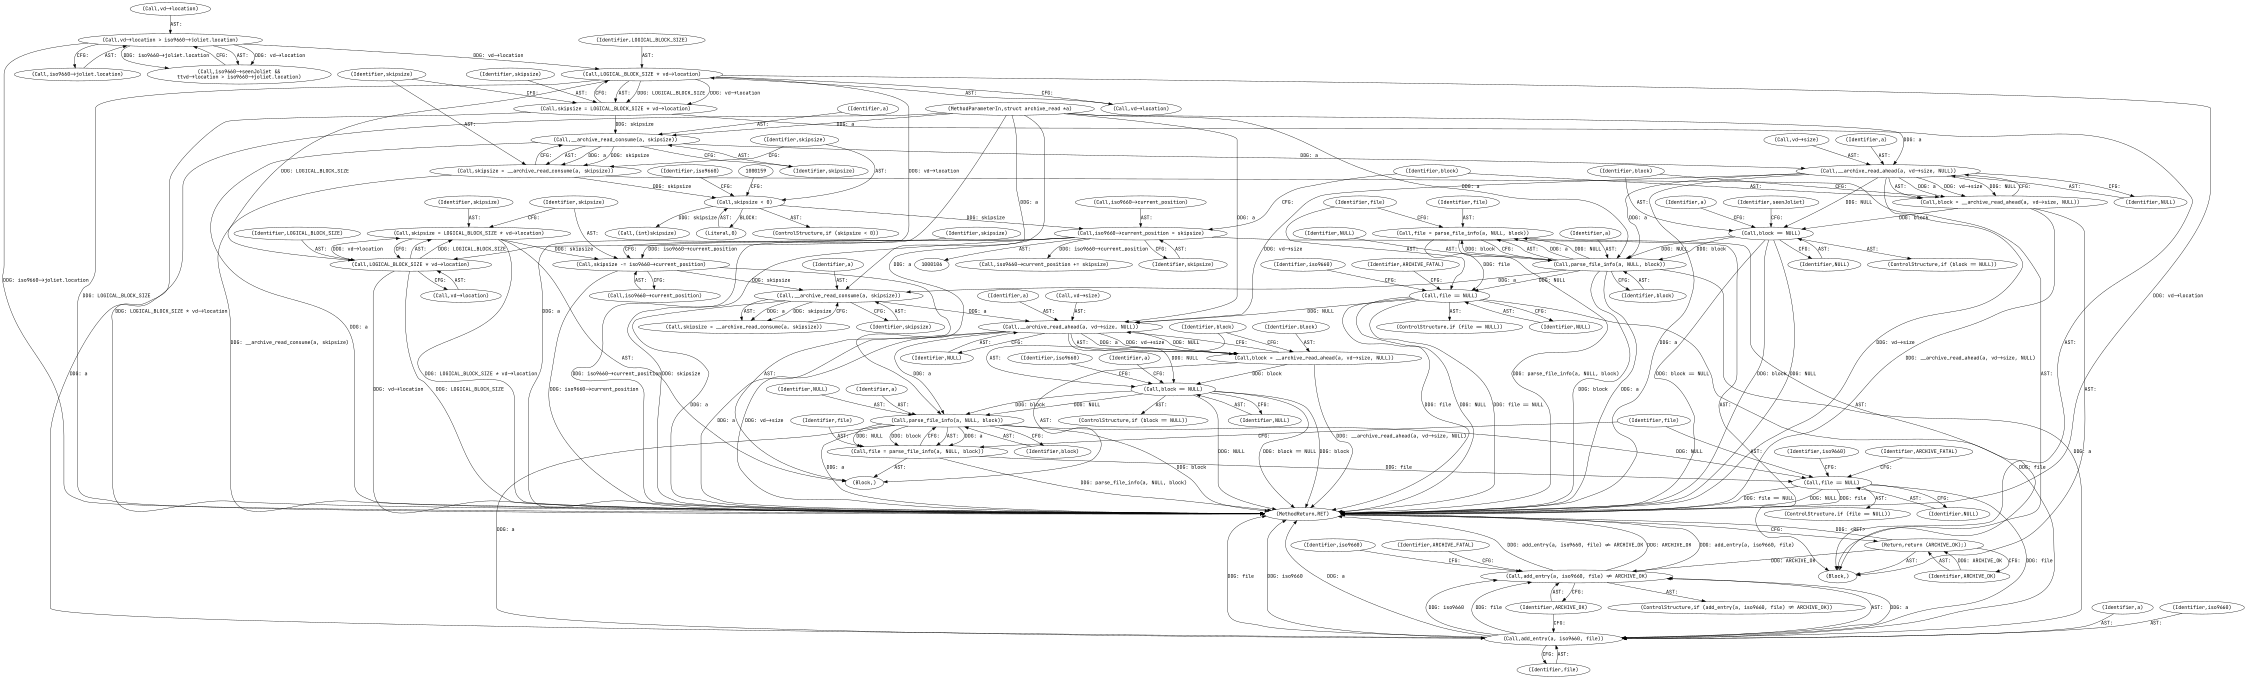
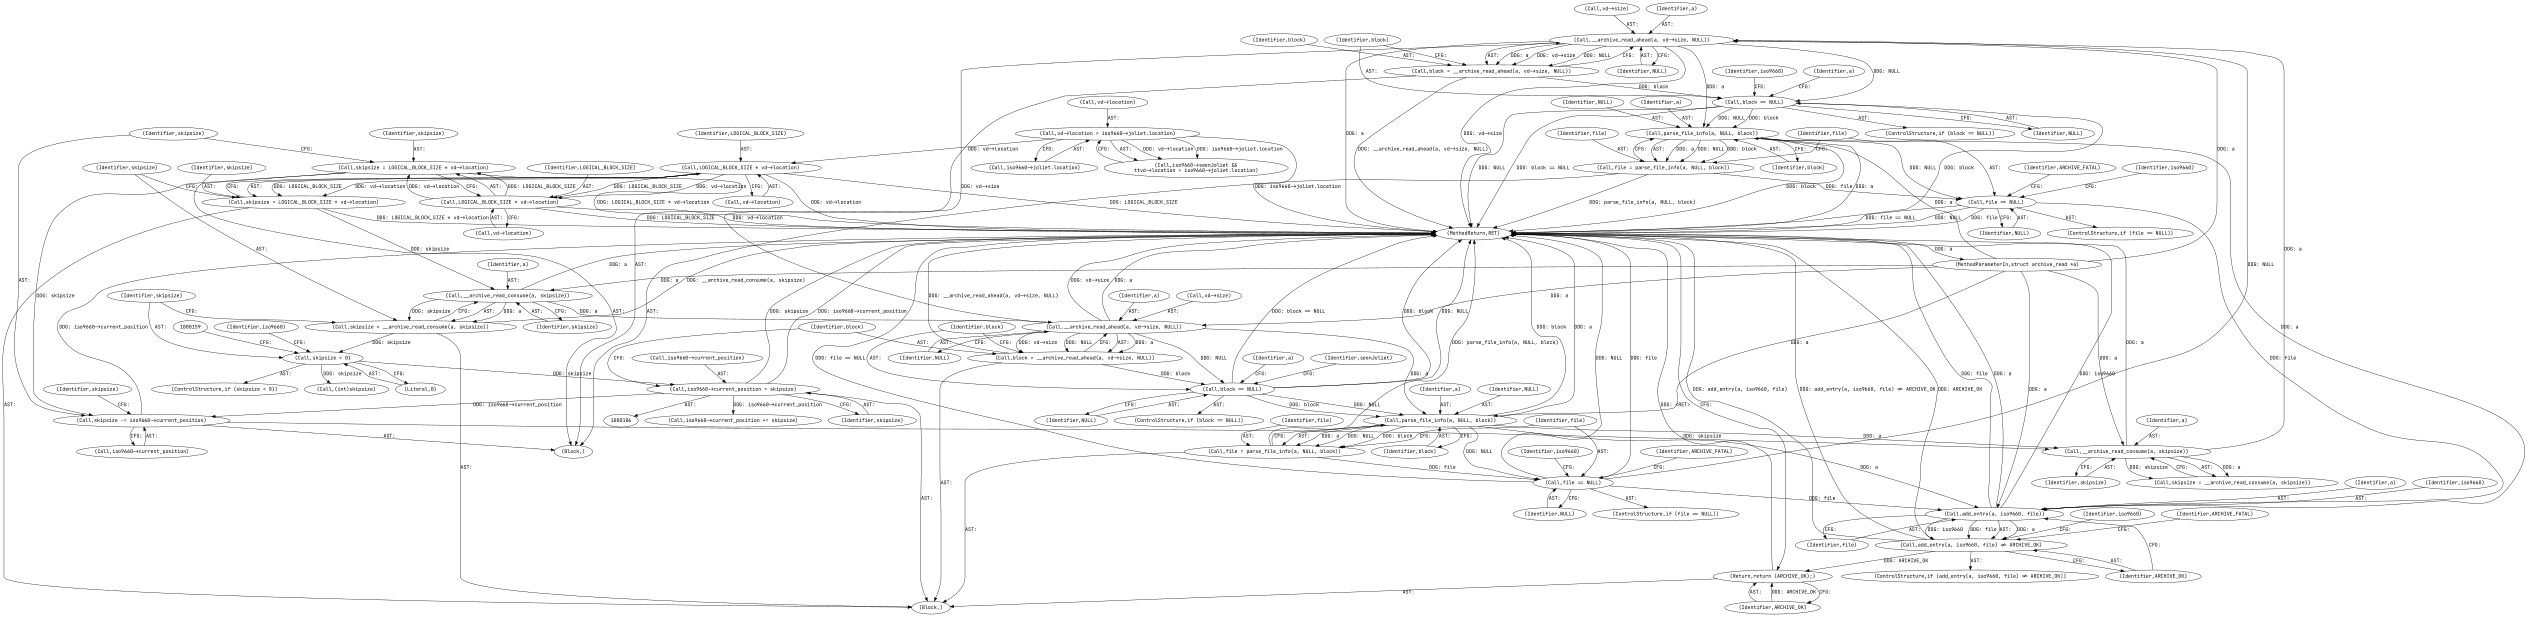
(750, 218) -> (401, 374)
(528, 437) -> (1738, 235)
(1758, 560) -> (1872, 561)
